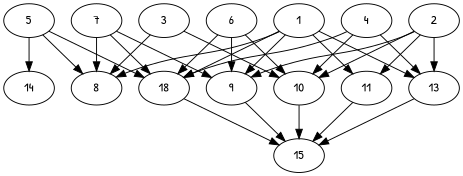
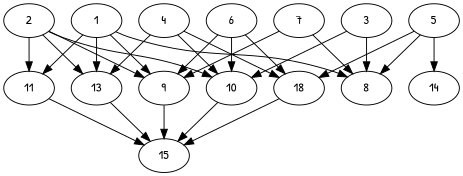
(126, 50) -> none
(236, 52) -> none
